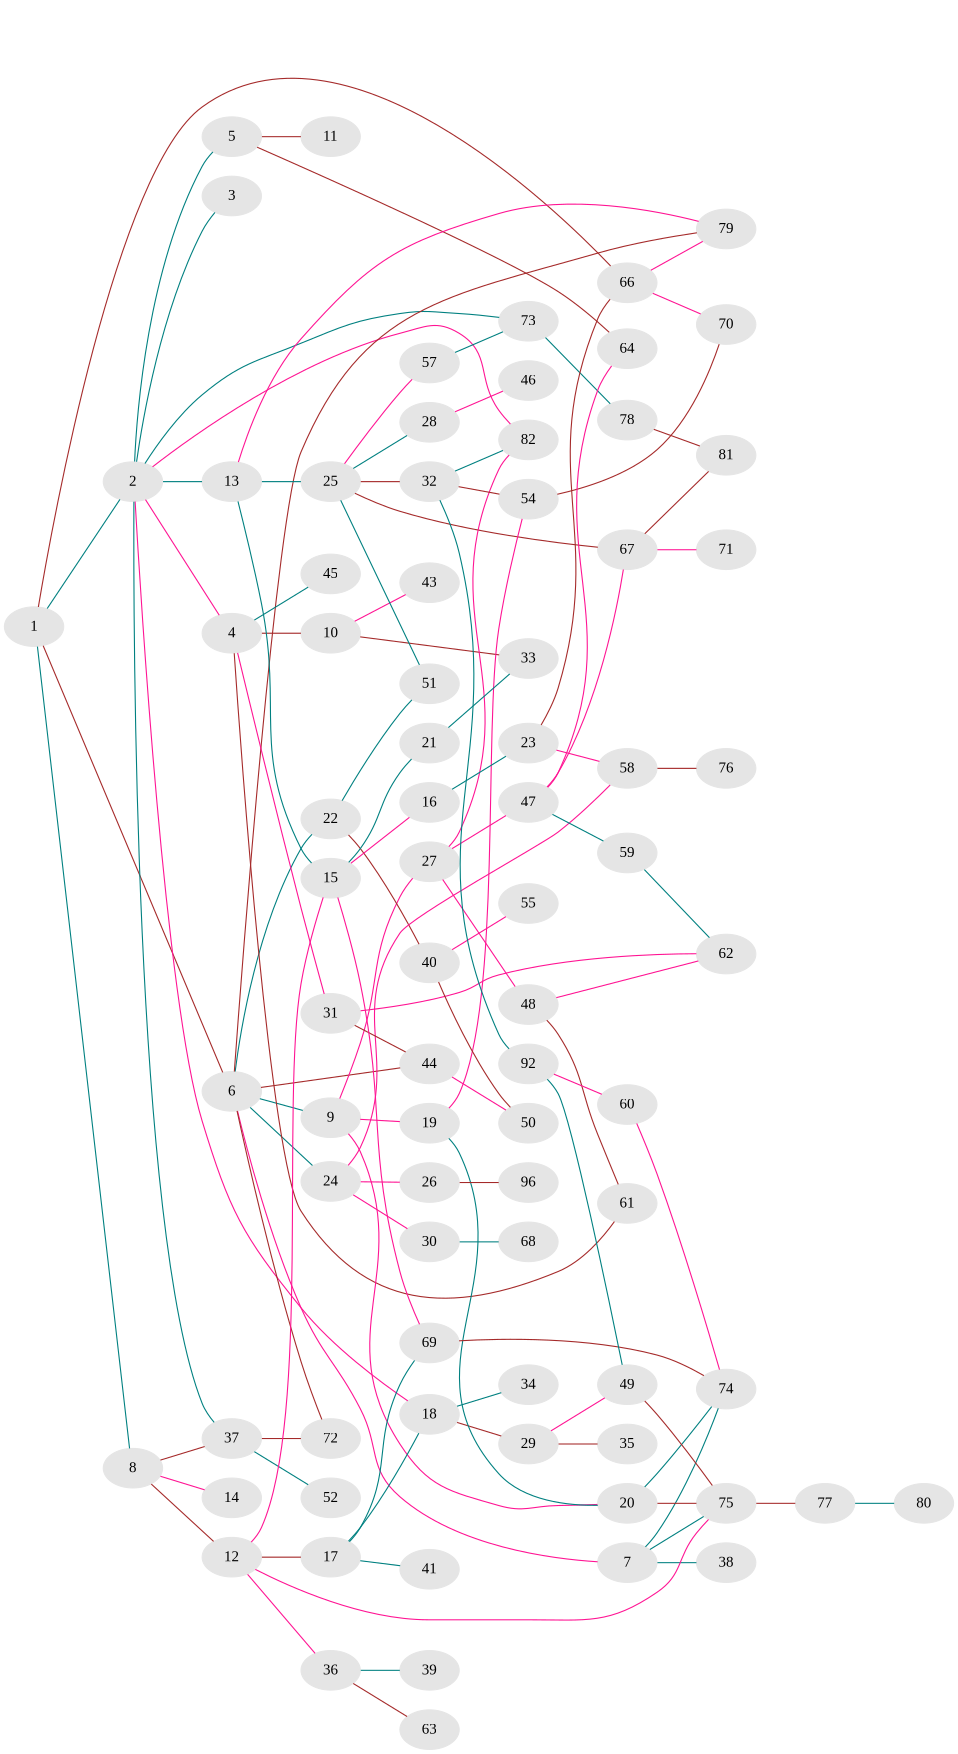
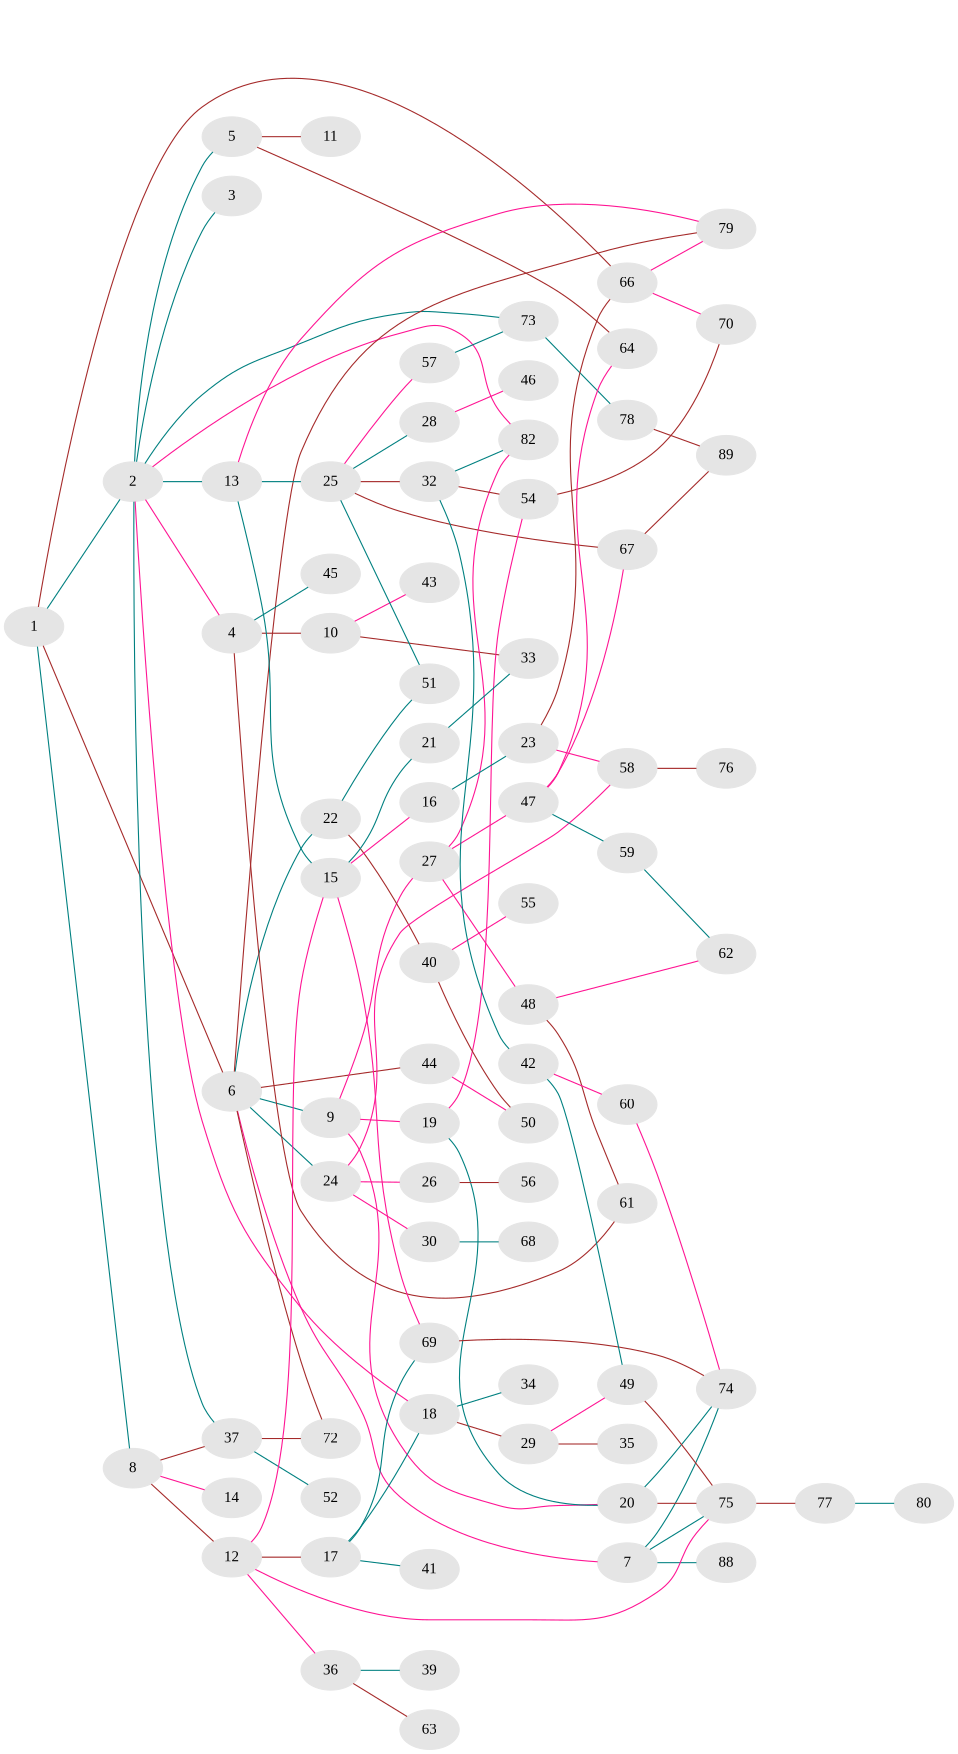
(726, 455) -> (726, 455)
(726, 550) -> none
(331, 1013) -> none
(528, 1064) -> (528, 1064)
(528, 1183) -> (528, 1183)
(726, 1563) -> (726, 1563)
